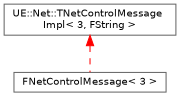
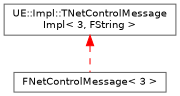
(90, 20) -> (90, 20)
